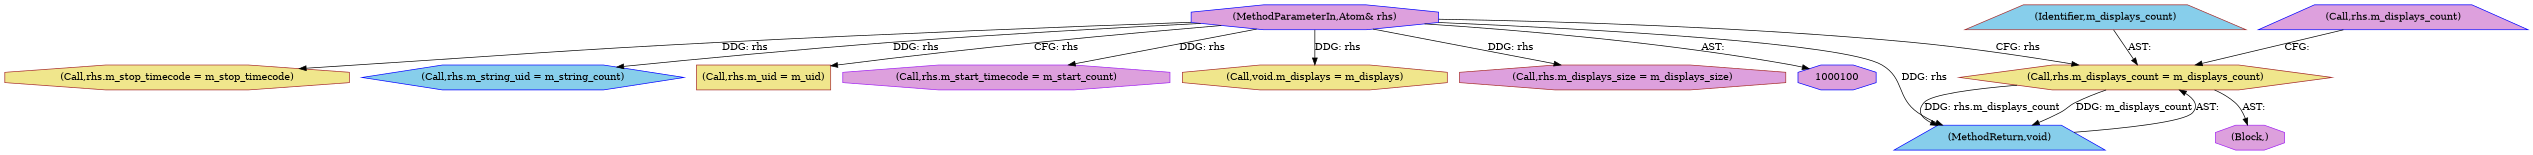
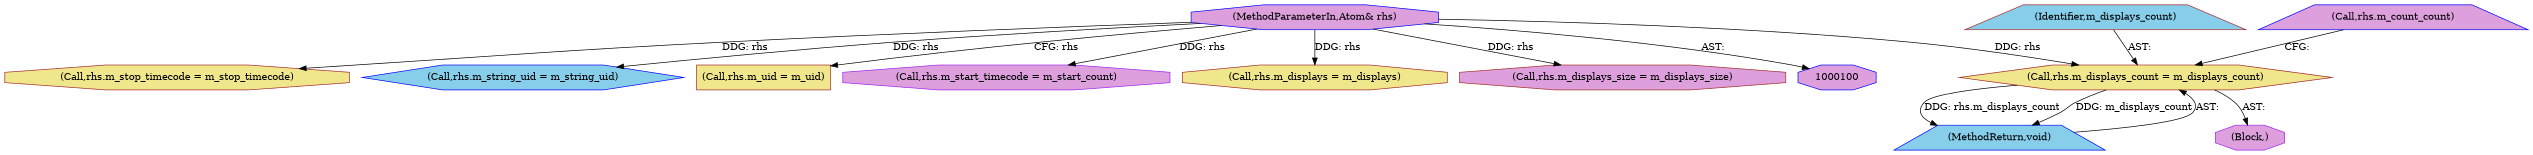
(2393, 17) -> (2393, 17)
(1702, 38) -> none
(2018, 47) -> (2018, 47)
(523, 77) -> (523, 77)
(1315, 77) -> (1315, 77)
